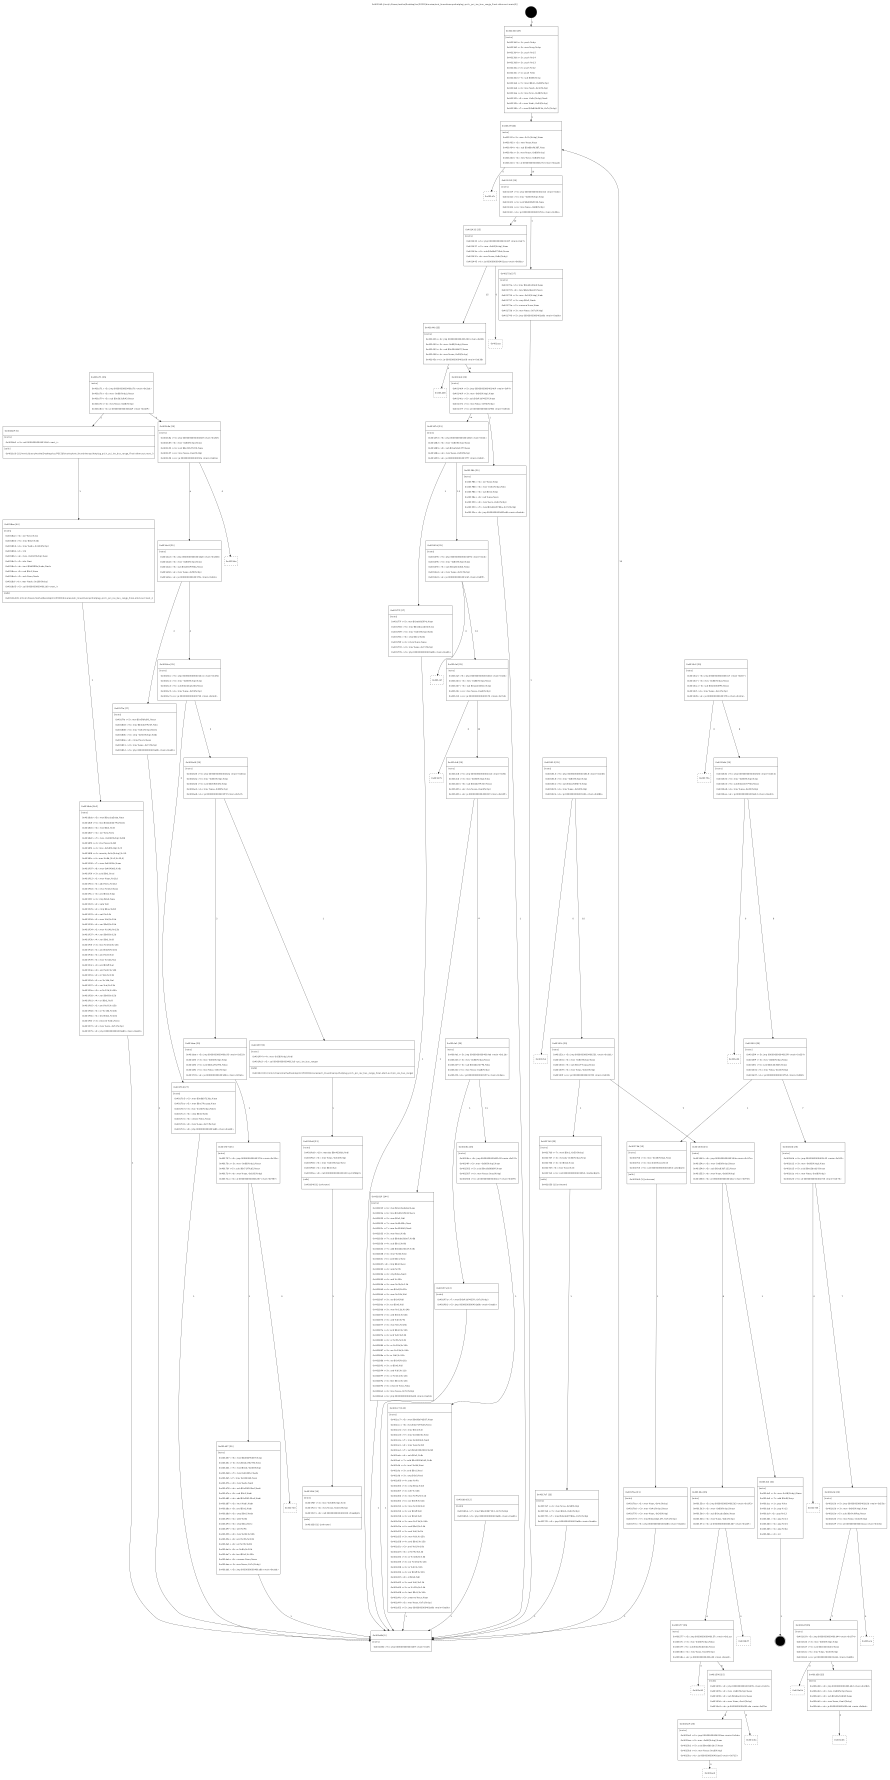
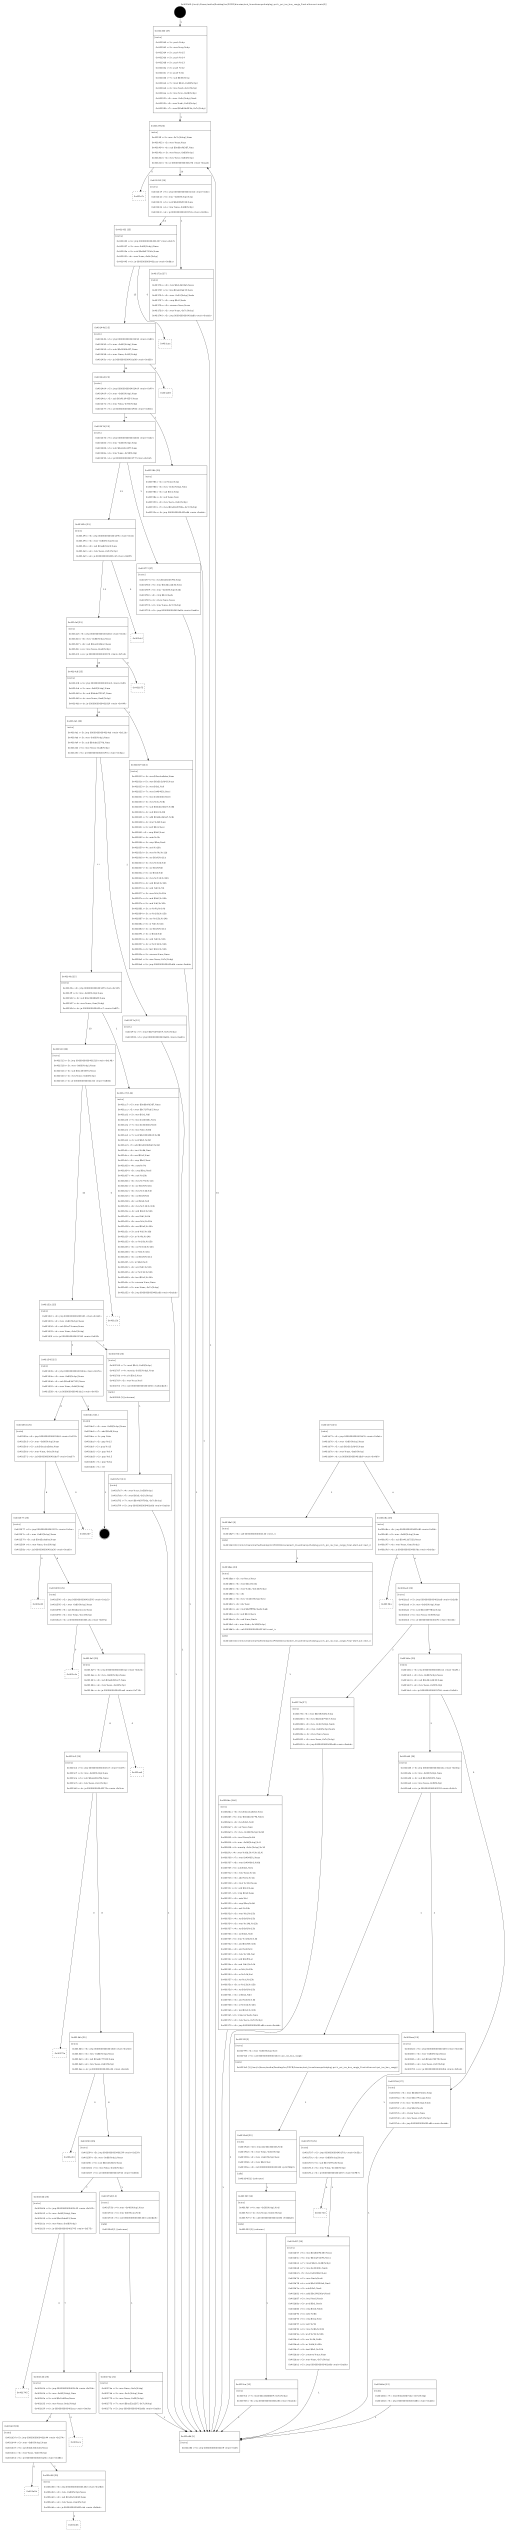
none -> (87, 1028)
none -> (105, 1723)
none -> (266, 2393)
